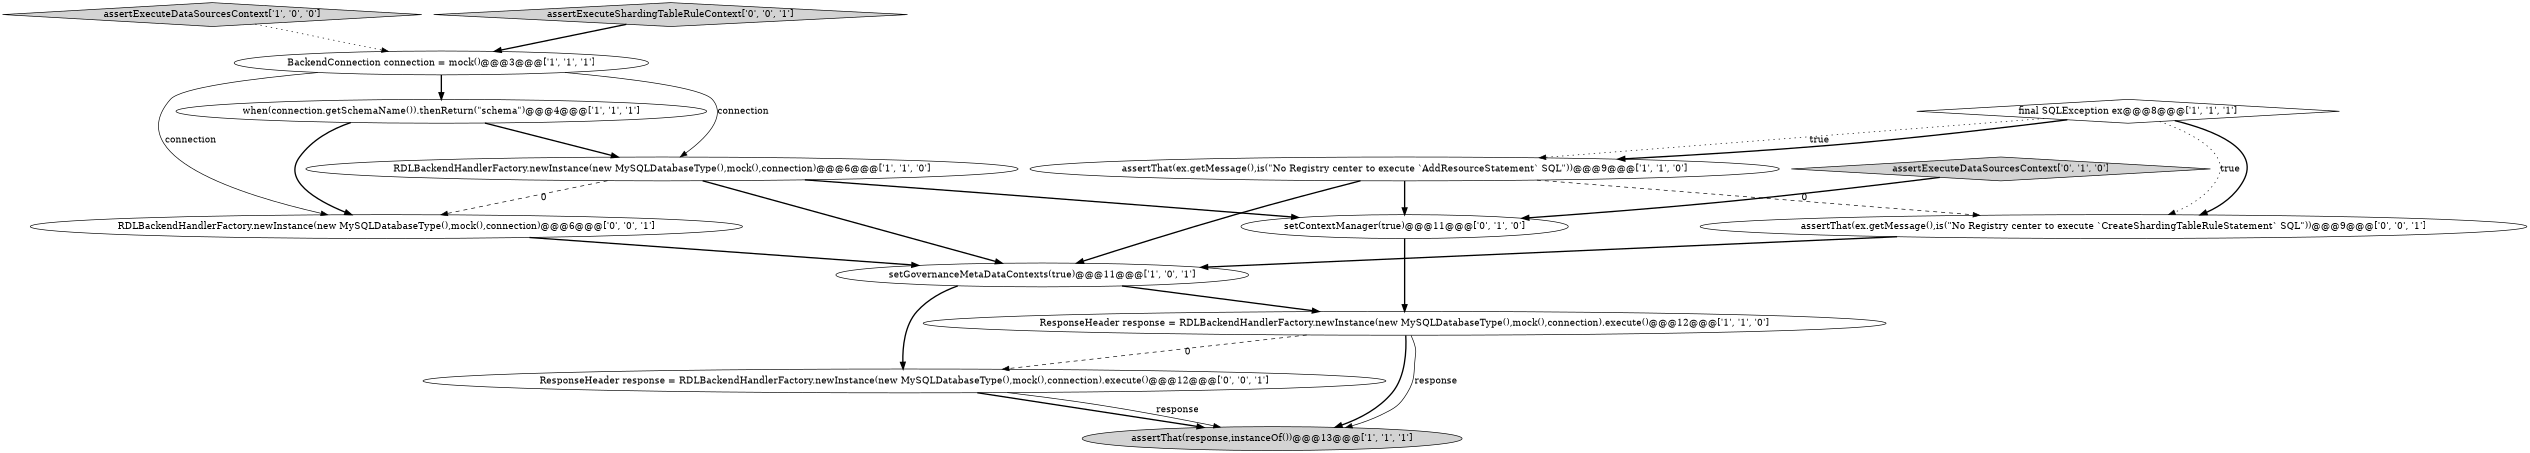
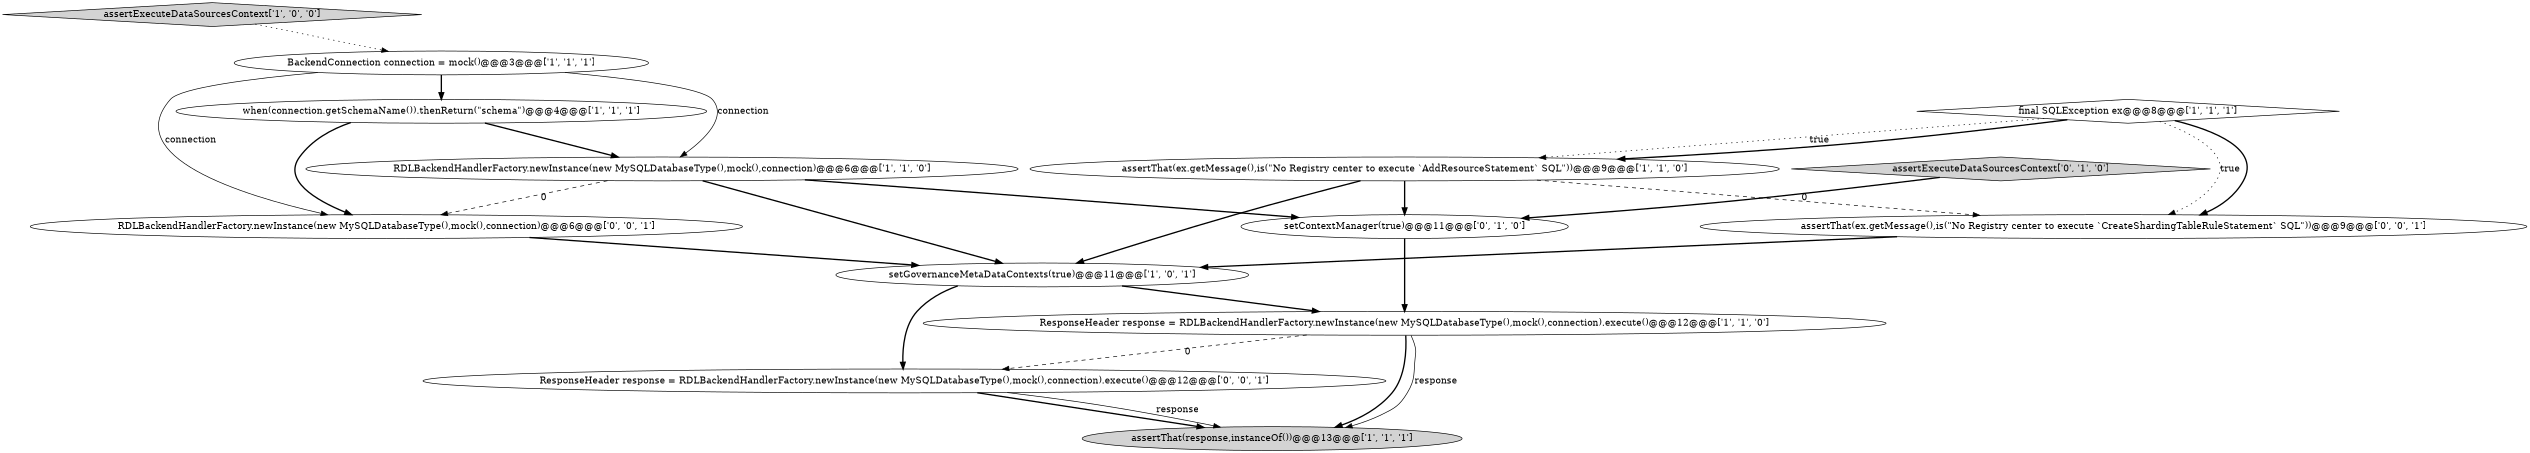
(671, 15) -> none
